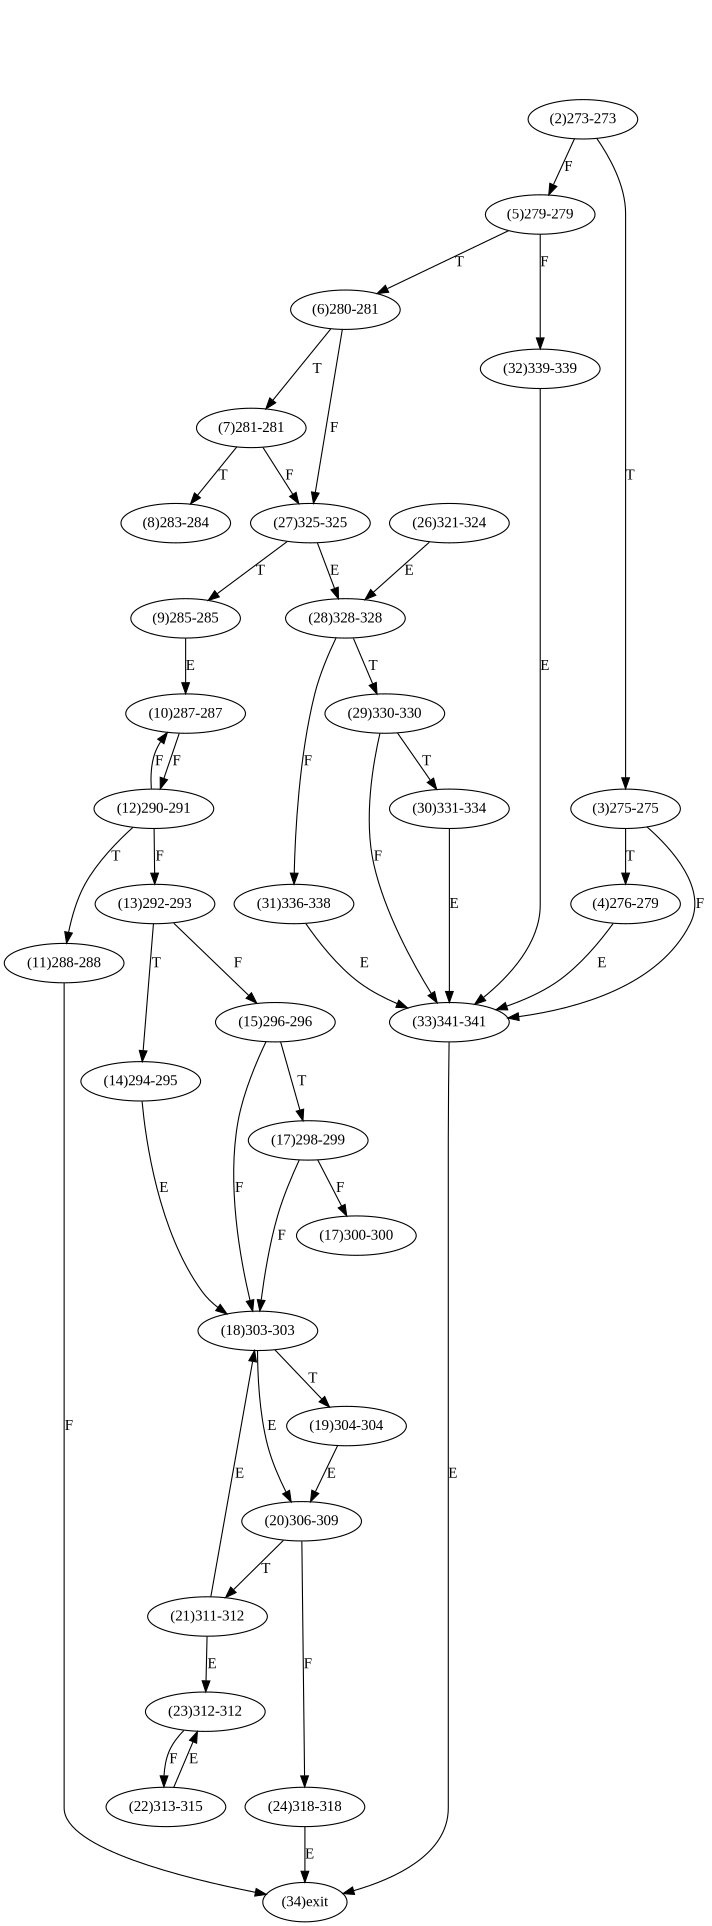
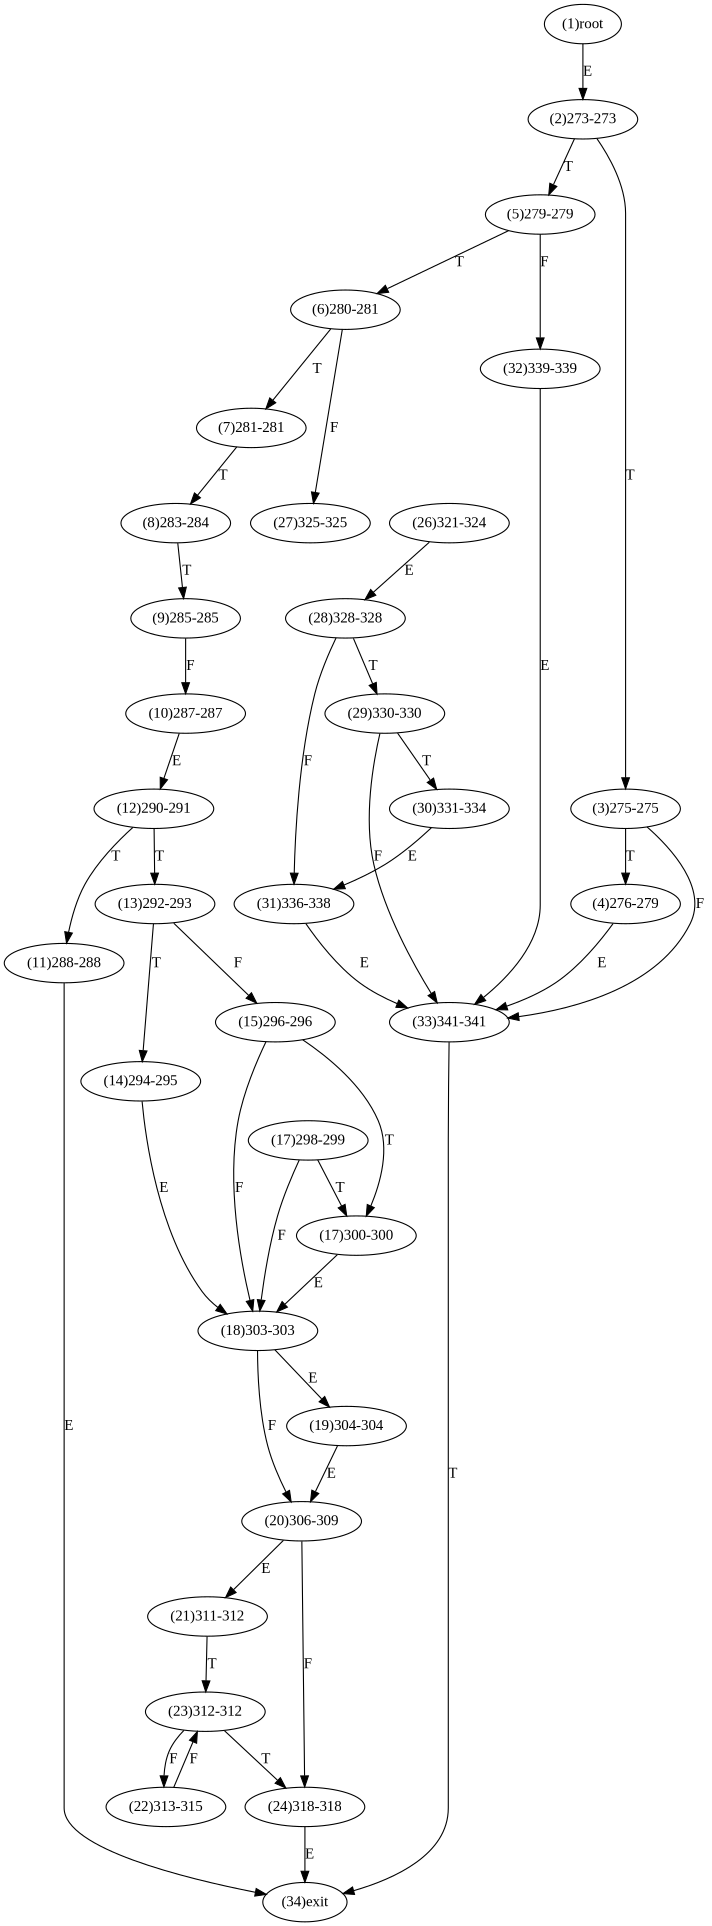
none -> (583, 24)
(569, 167) -> (569, 167)
(278, 471) -> none
(326, 566) -> none
(252, 568) -> (180, 565)
(191, 666) -> (191, 666)
(177, 761) -> (177, 761)
(152, 764) -> none
(160, 856) -> (160, 856)
(449, 910) -> (391, 861)
(290, 1076) -> (373, 1110)
(340, 1188) -> (340, 1188)
(313, 1378) -> (313, 1378)
(69, 1426) -> (69, 1426)
(272, 1426) -> (272, 1426)
(453, 1474) -> (453, 1474)
(232, 1479) -> (311, 1279)
(266, 1569) -> (266, 1569)
(212, 1664) -> (212, 1664)
none -> (251, 1755)
(194, 1759) -> (194, 1759)
